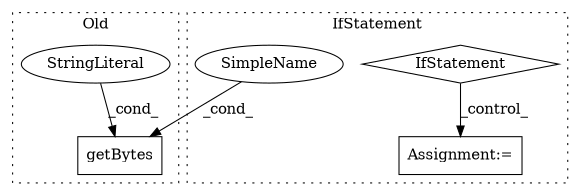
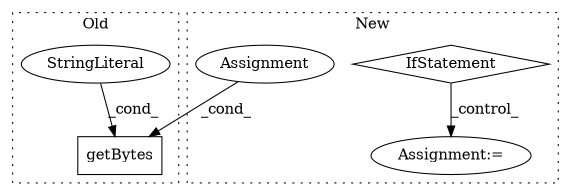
(377, 25) -> (373, 25)
(269, 64) -> (265, 64)
(461, 156) -> (451, 156)
